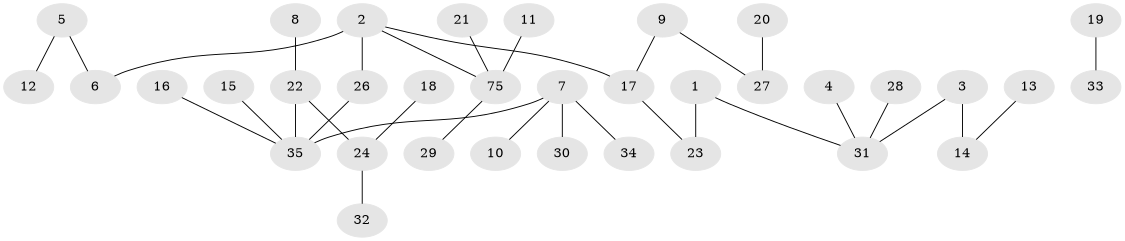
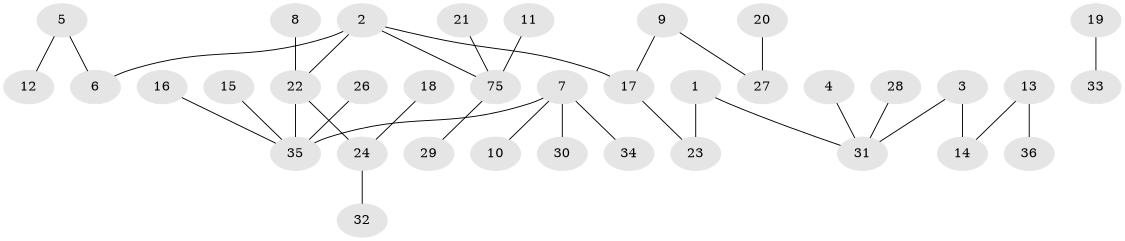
(362, 54) -> (329, 54)
none -> (1029, 154)
